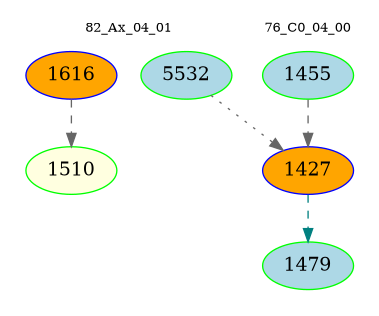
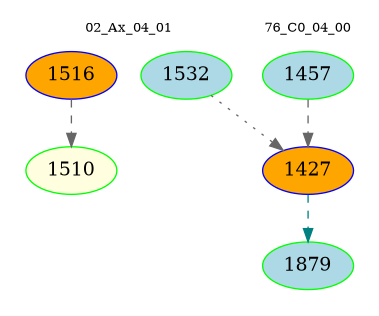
(129, 28) -> (129, 28)
(71, 75) -> (71, 75)
(186, 75) -> (186, 75)
(308, 75) -> (308, 75)
(308, 266) -> (308, 266)
